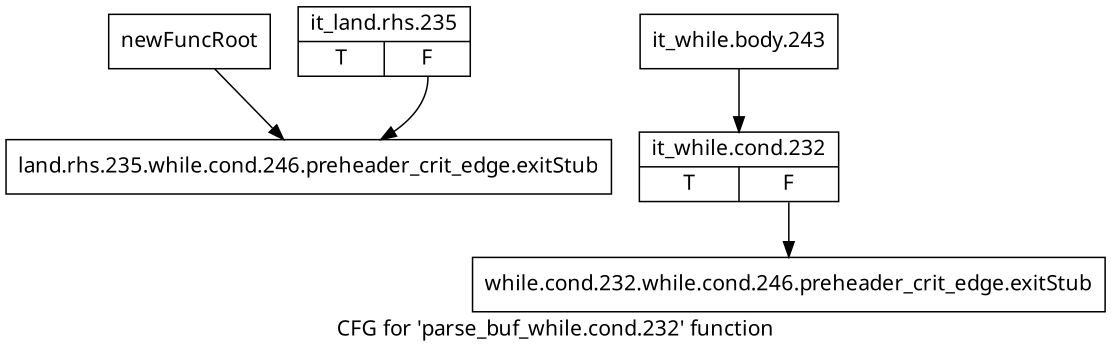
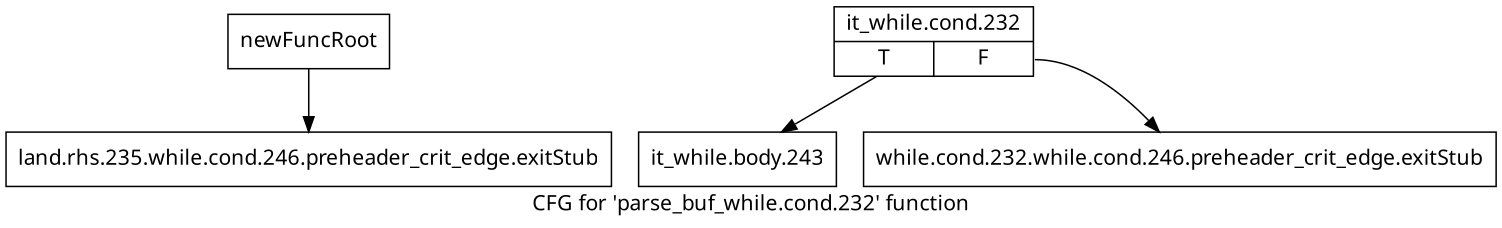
(384, 42) -> none
(739, 93) -> (836, 100)
